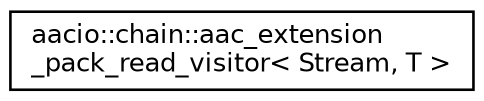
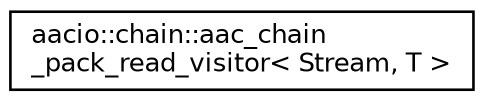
(242, 51) -> (242, 51)
